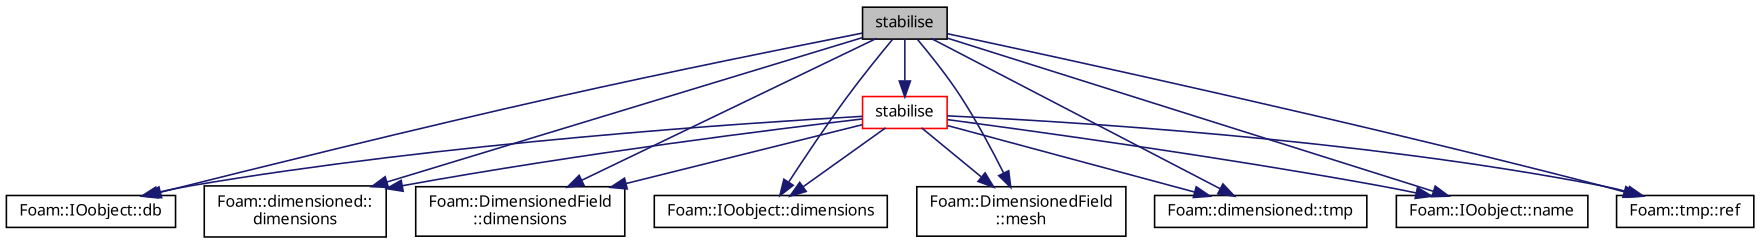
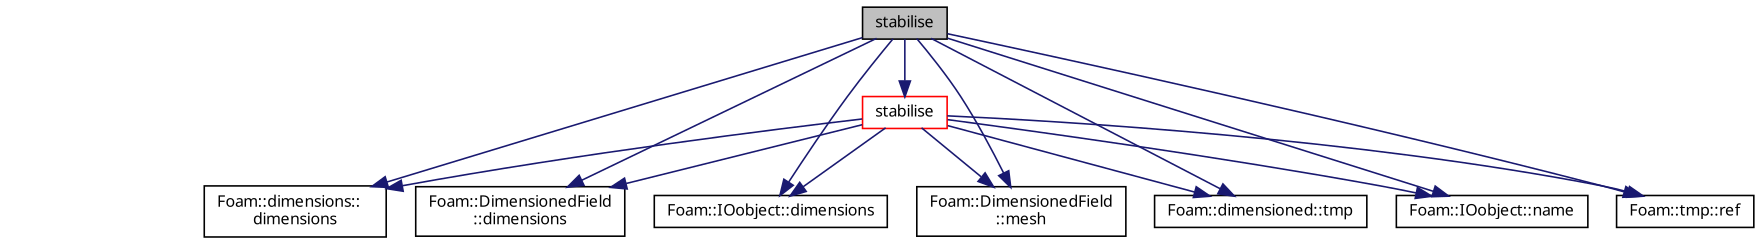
(91, 211) -> none
(295, 211) -> (295, 211)
